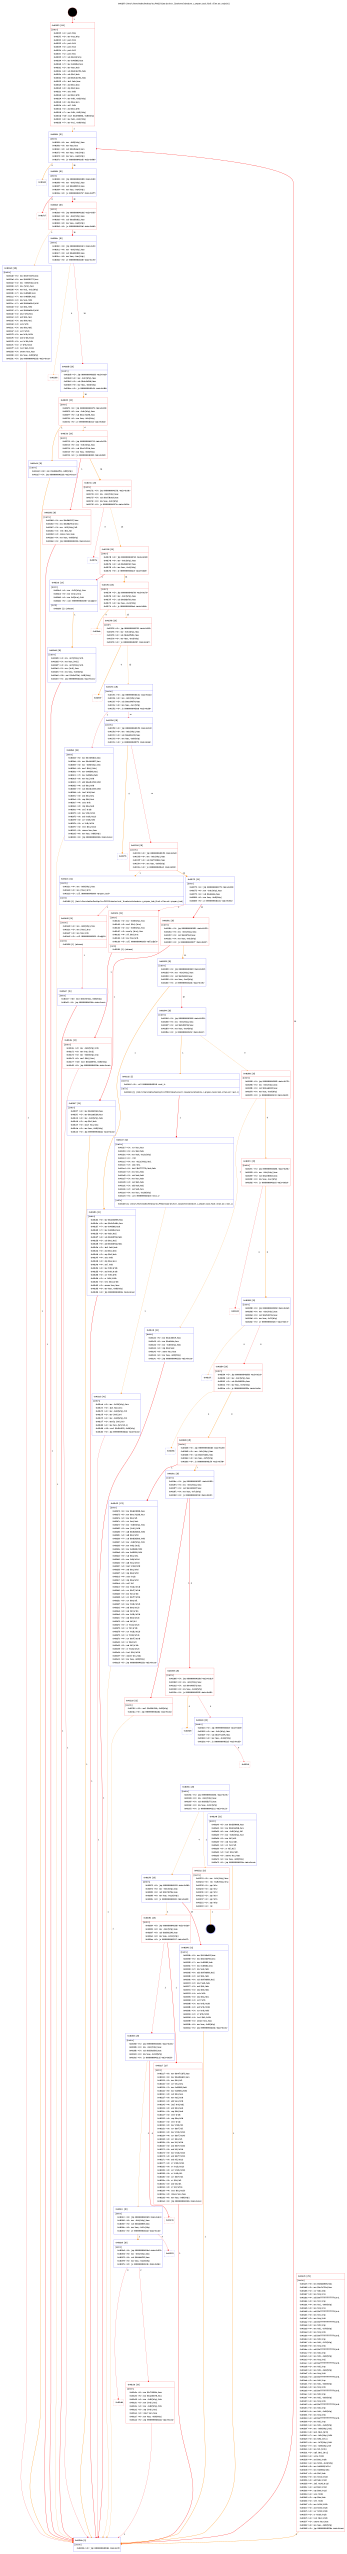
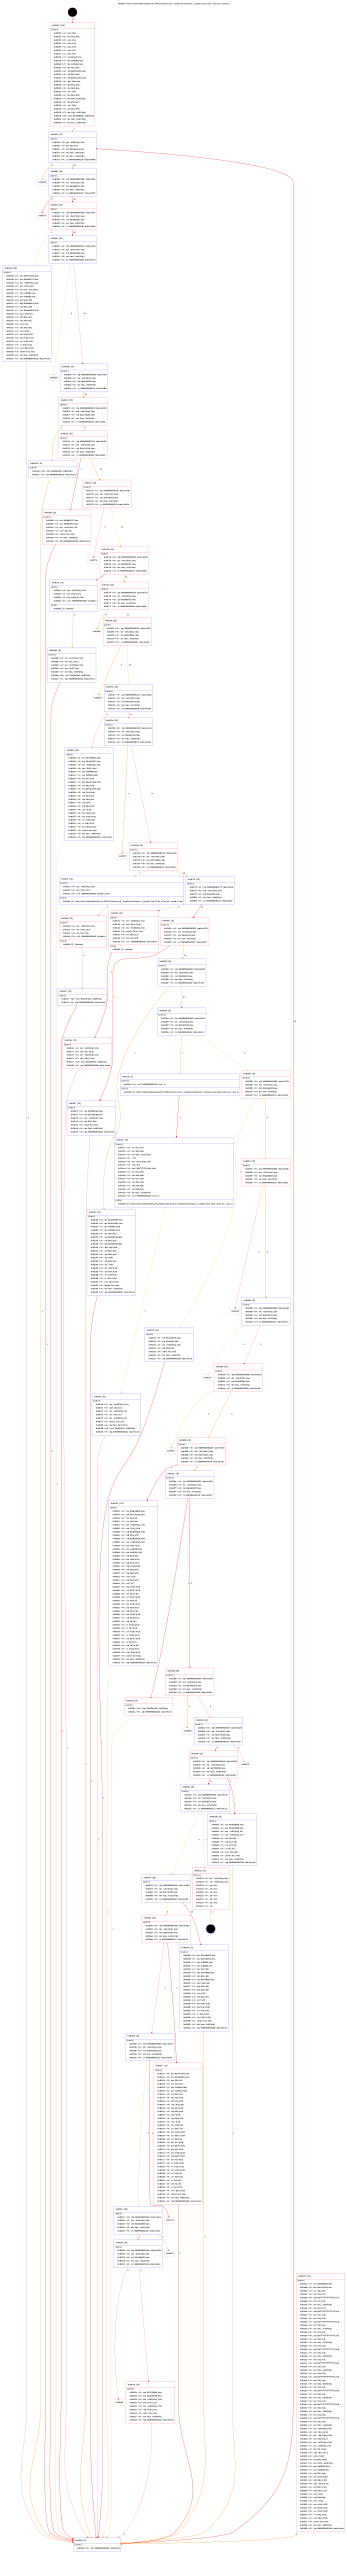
none -> (214, 1764)
